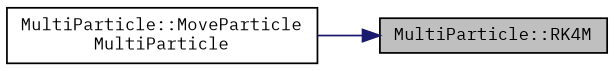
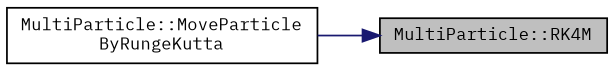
(162, 36) -> (162, 36)
